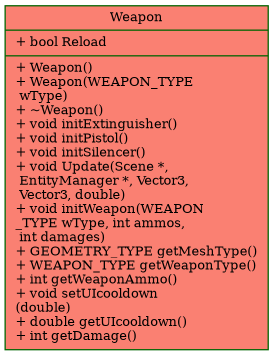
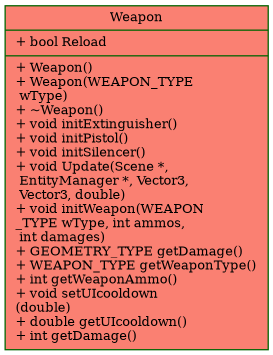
(137, 252) -> (130, 252)
